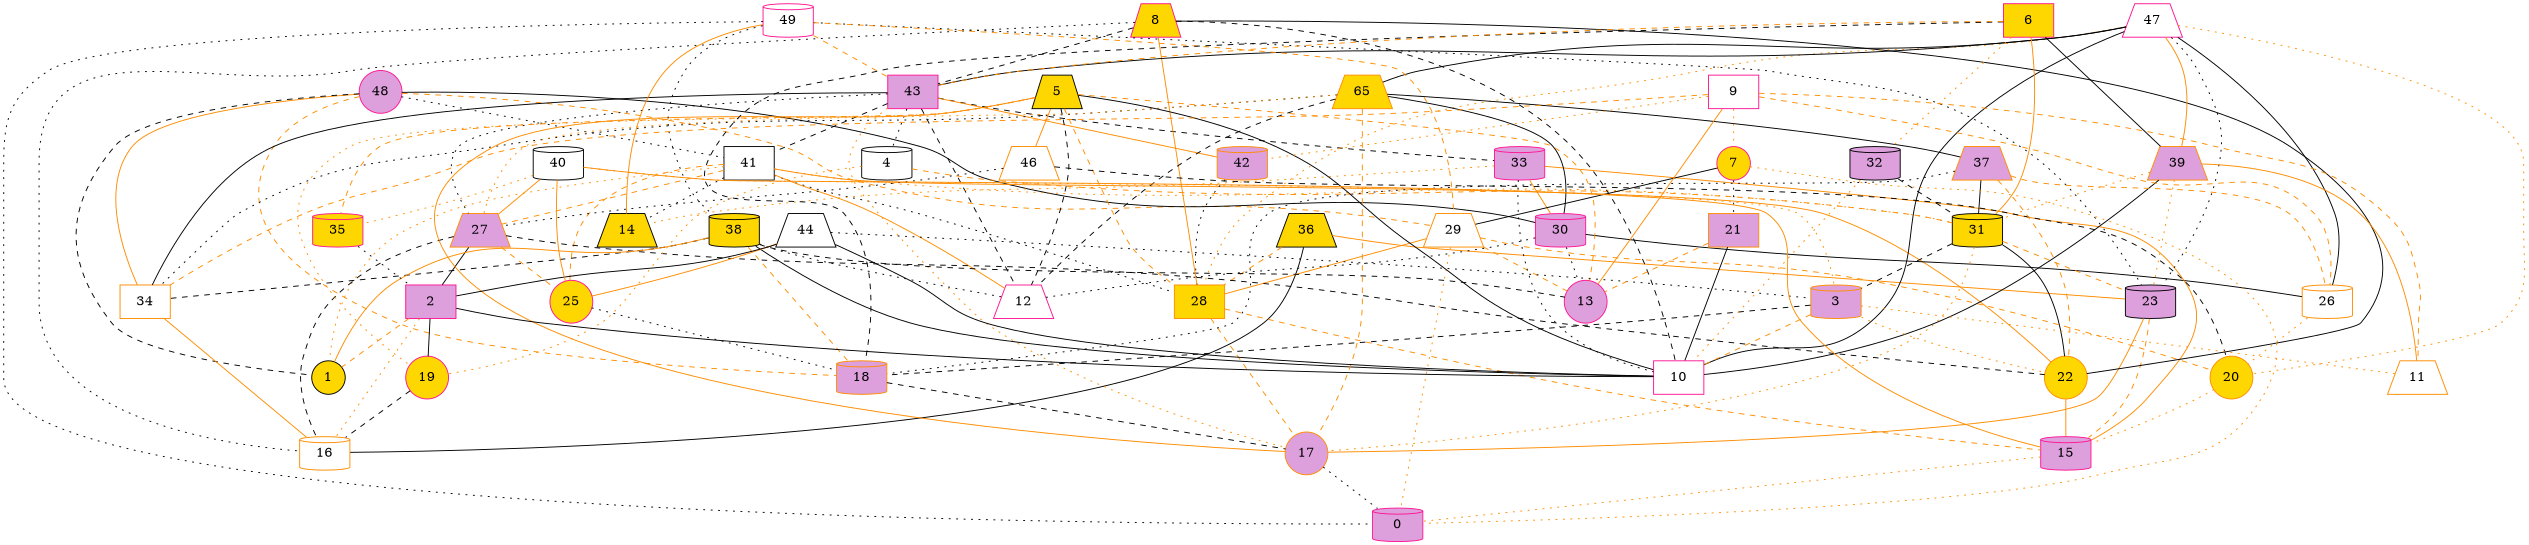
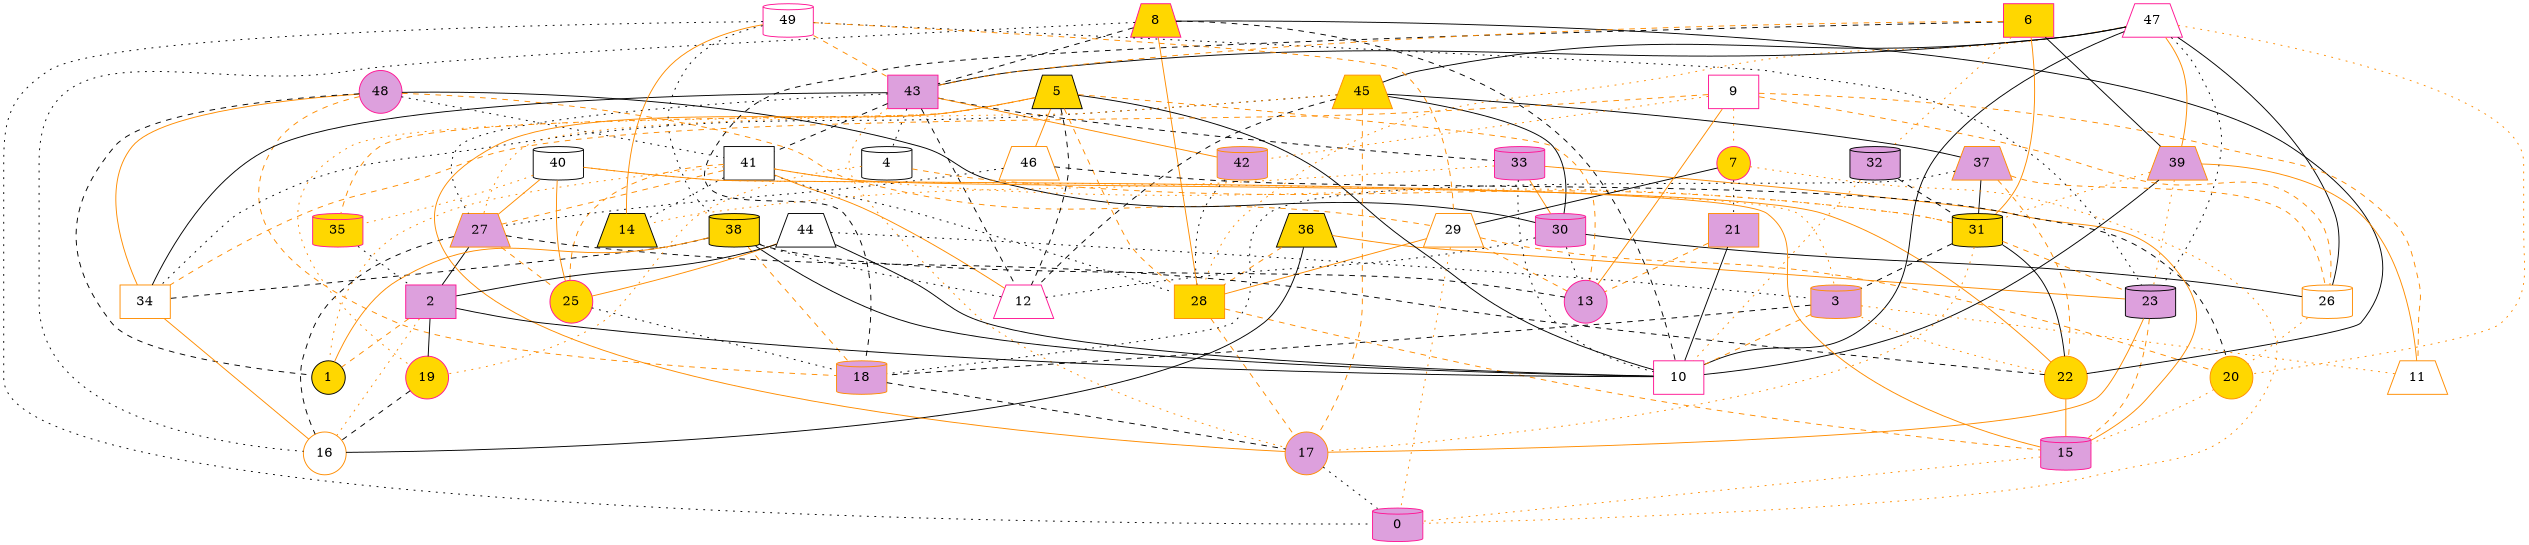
(1362, 92) -> (1362, 92)
(325, 453) -> (325, 453)
